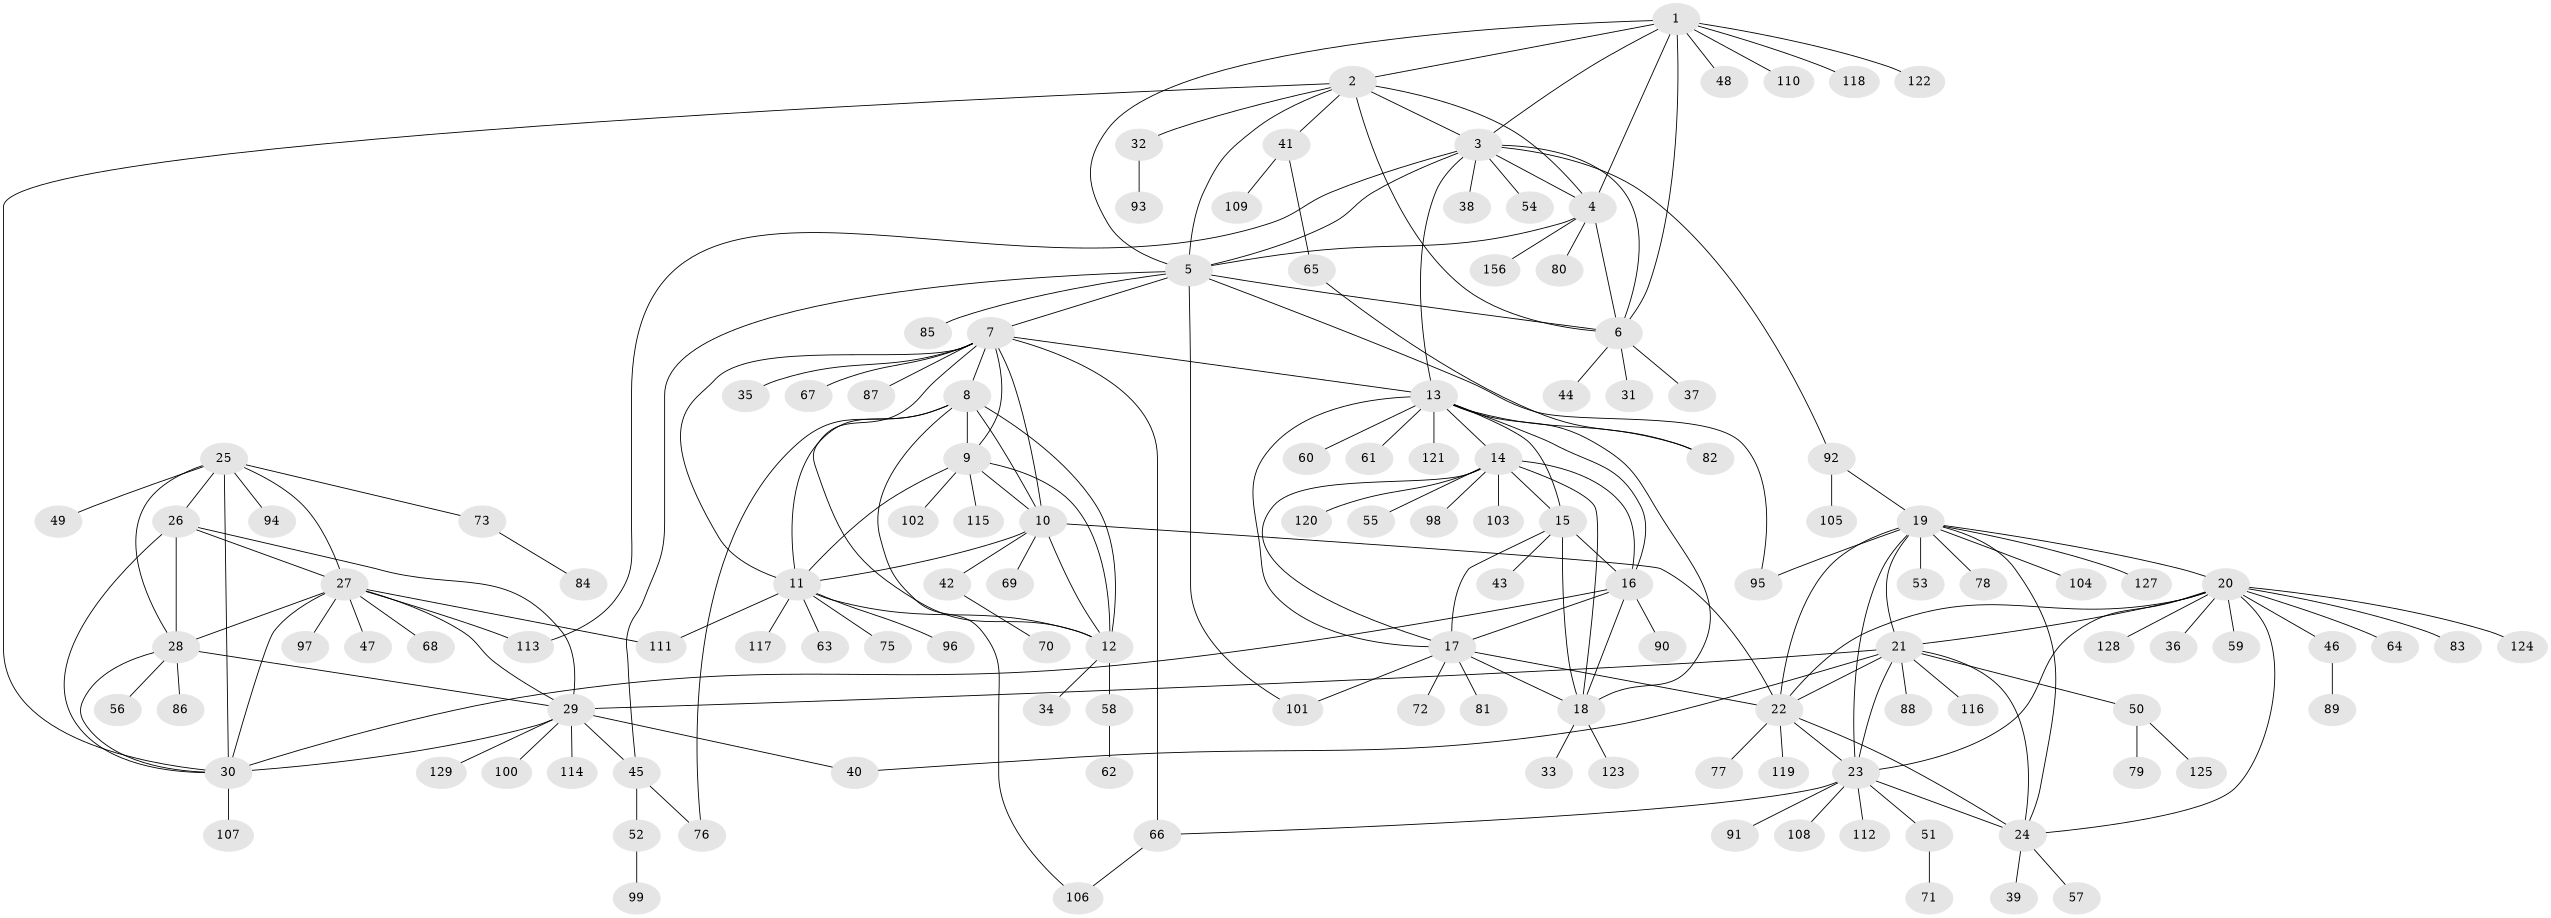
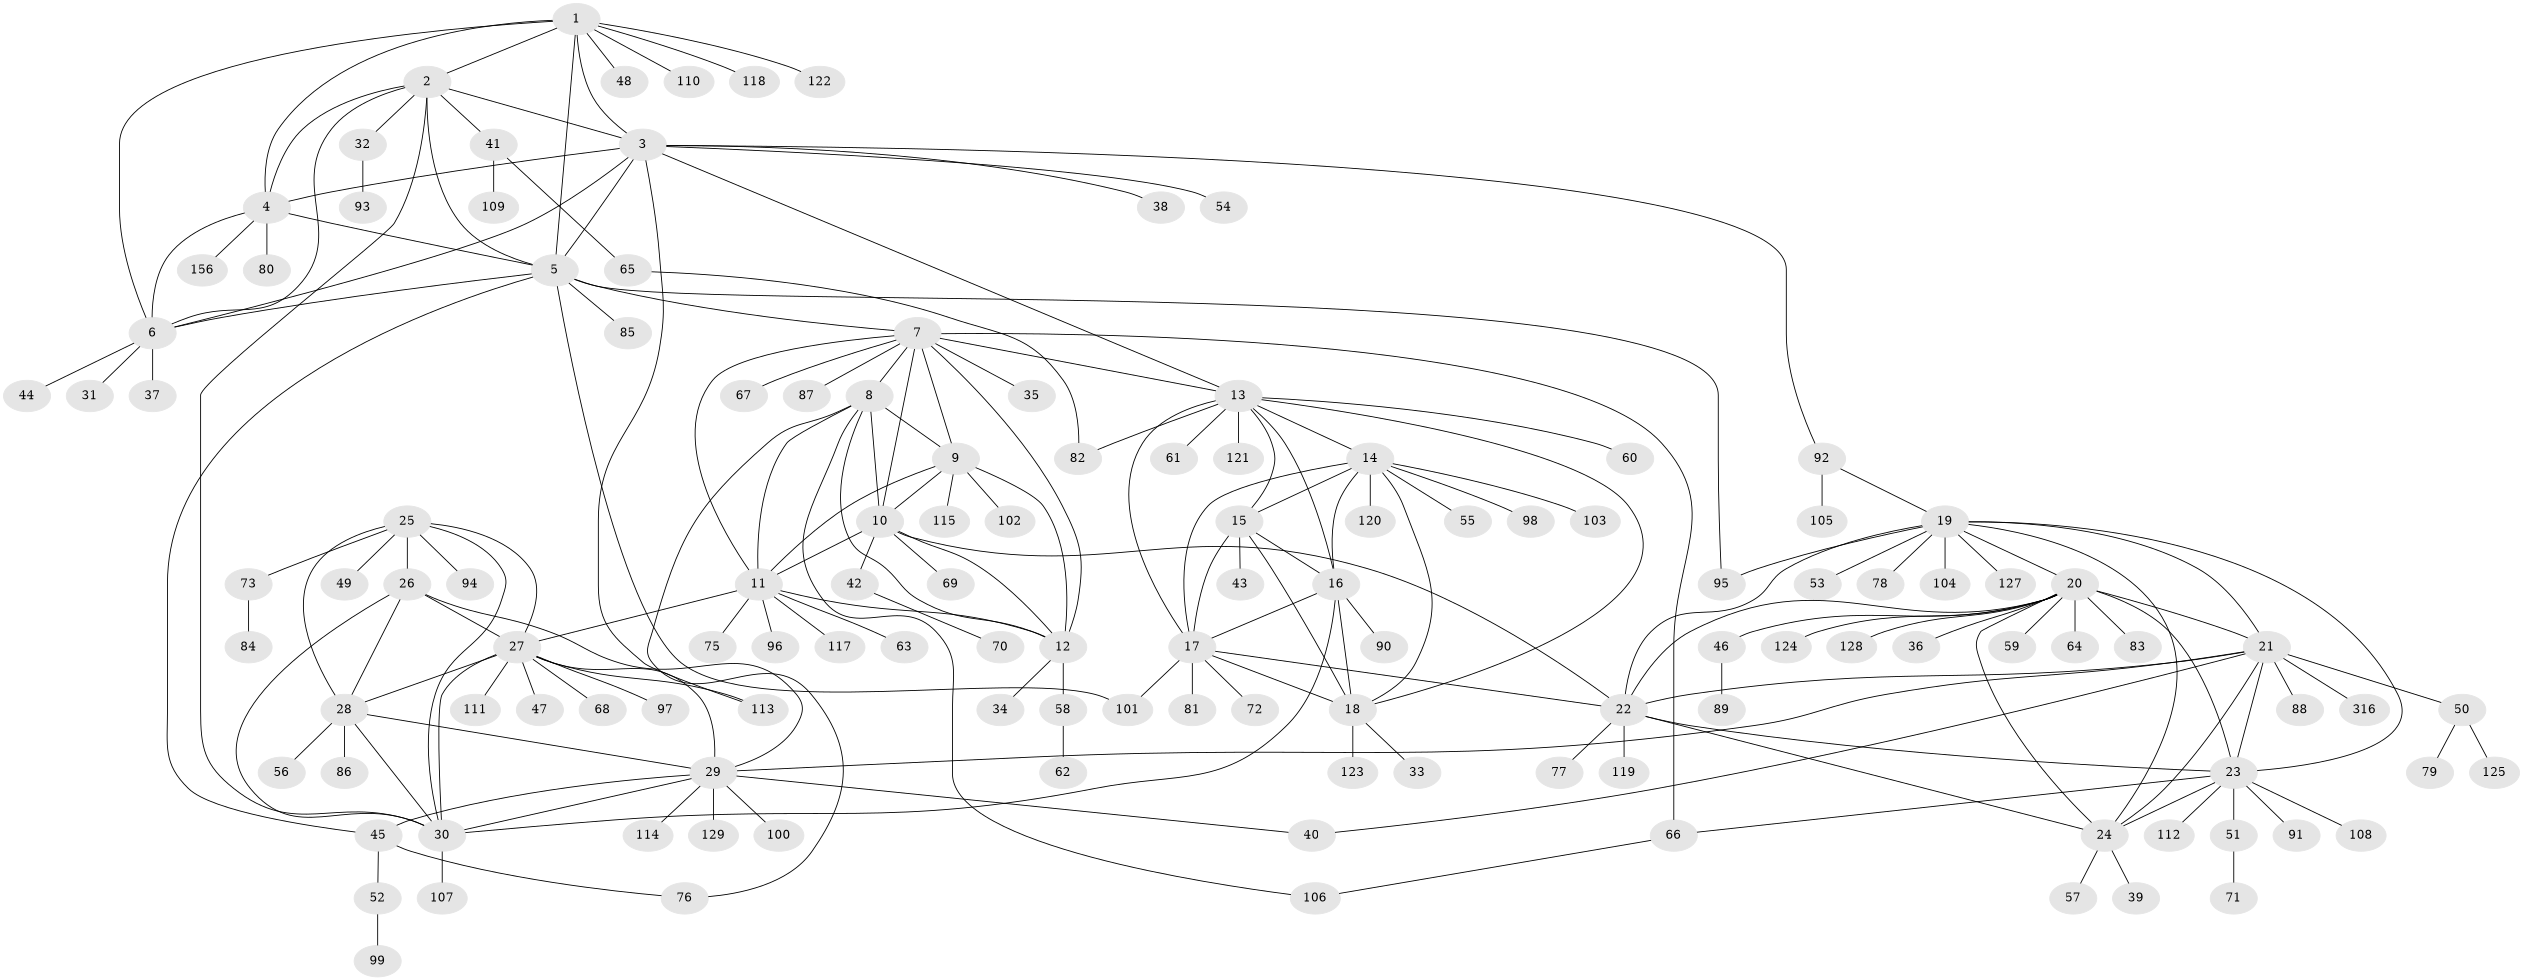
(730, 616) -> (638, 616)
(1973, 710) -> (2365, 710)
